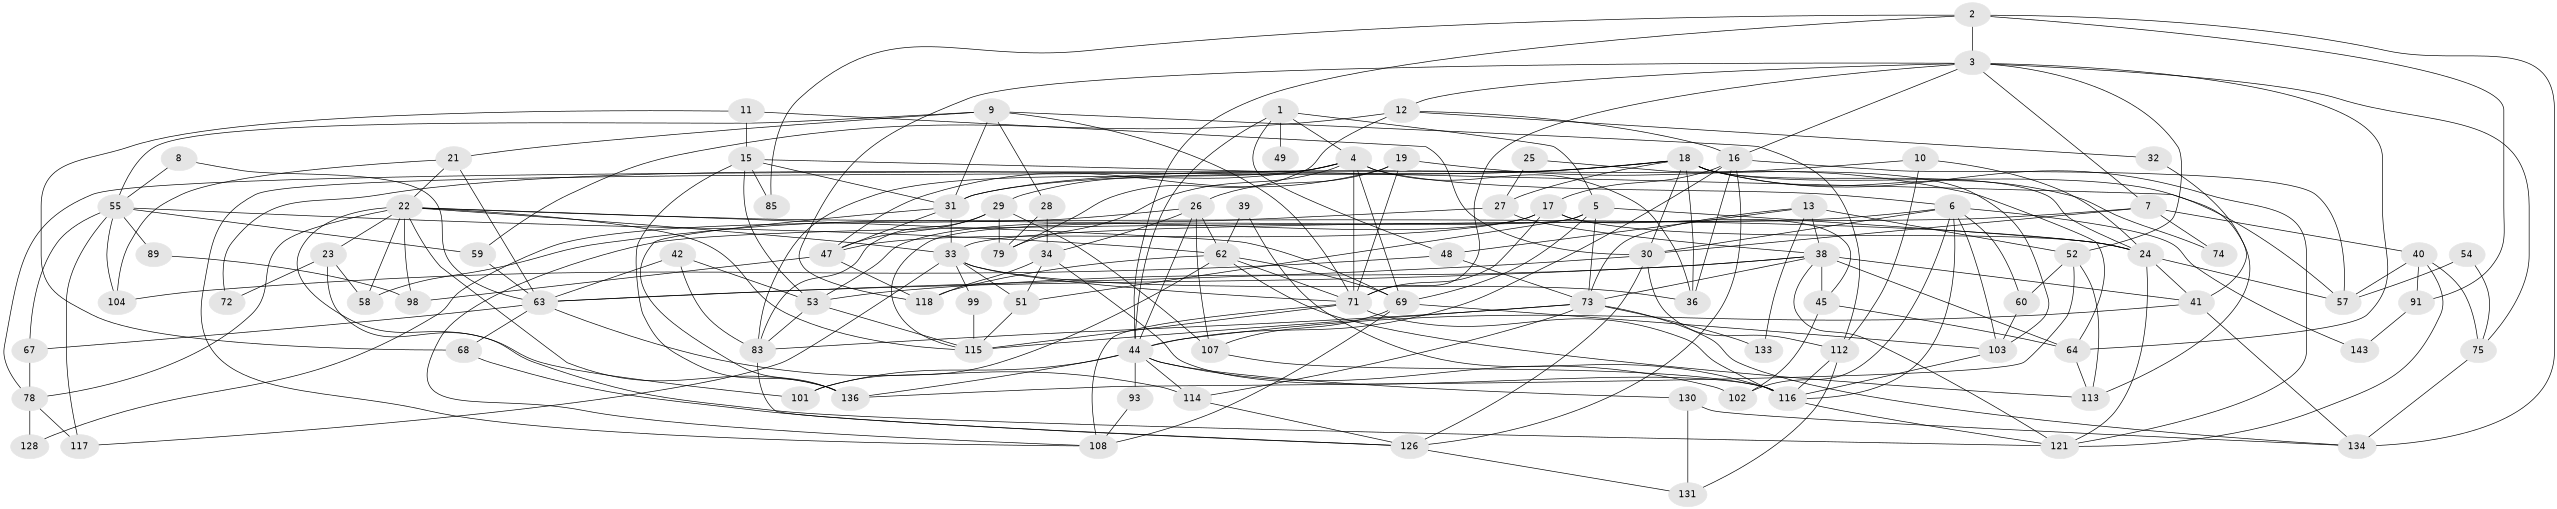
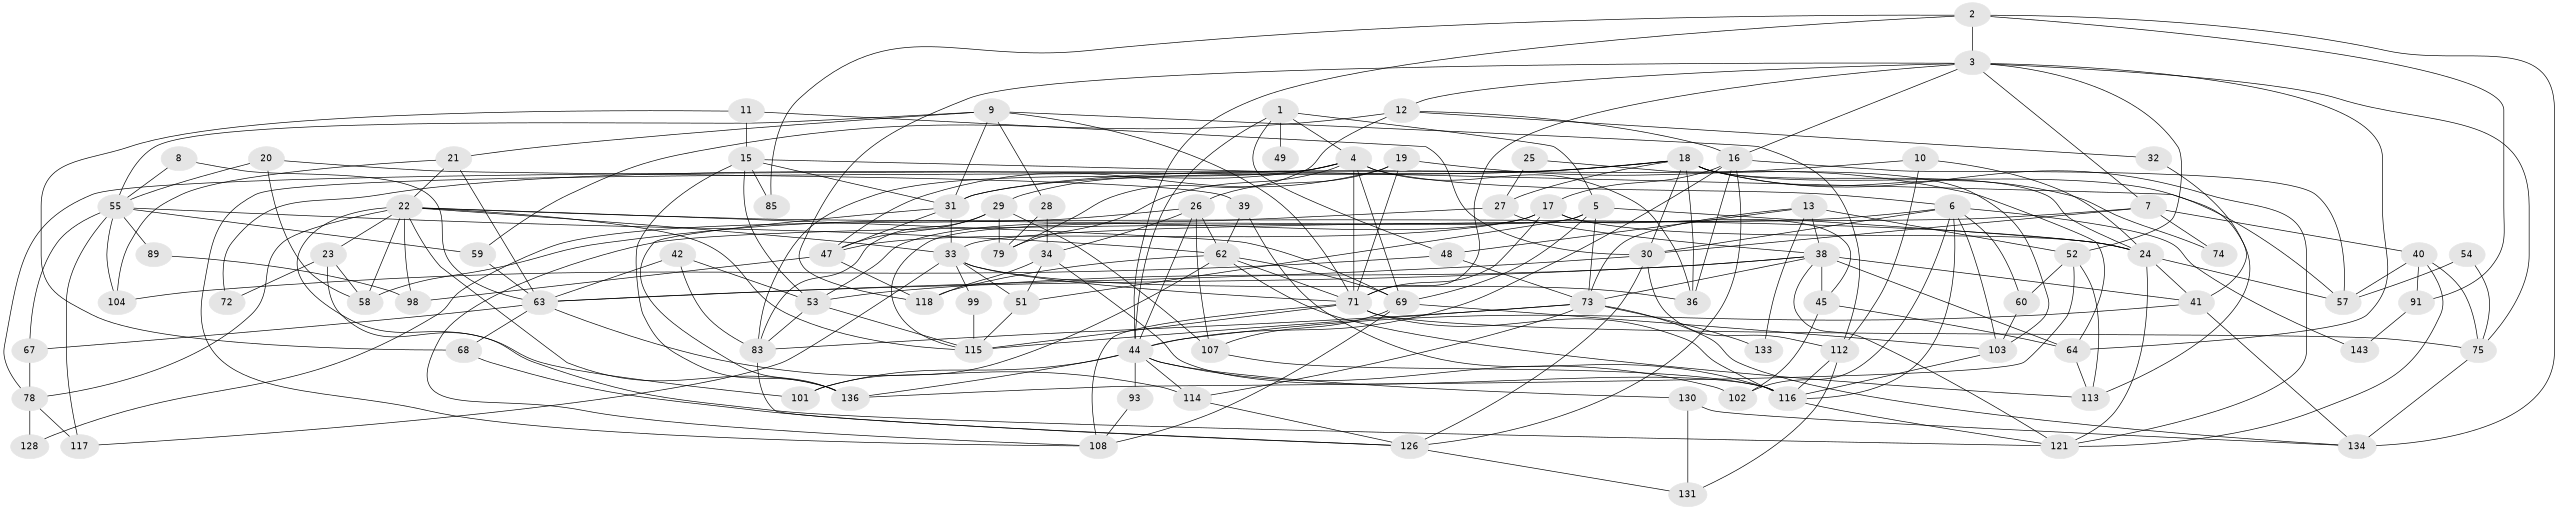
none -> (266, 159)
none -> (1914, 334)
